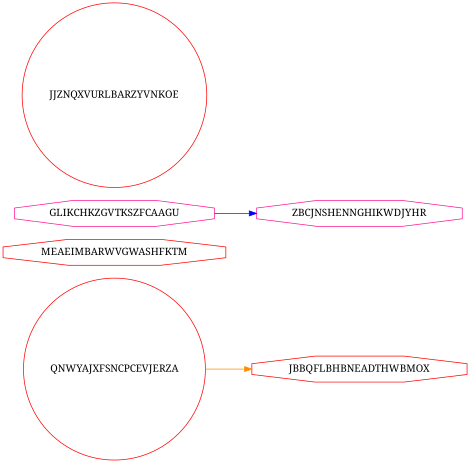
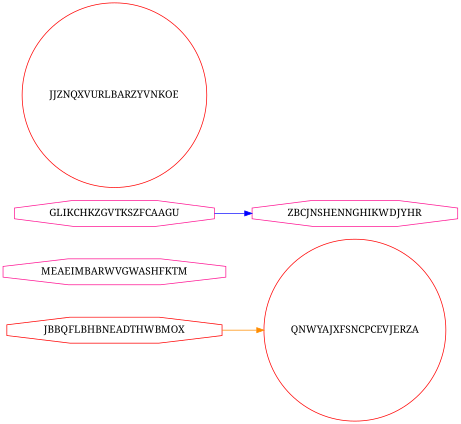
(114, 252) -> (114, 272)
(225, 369) -> (239, 330)
